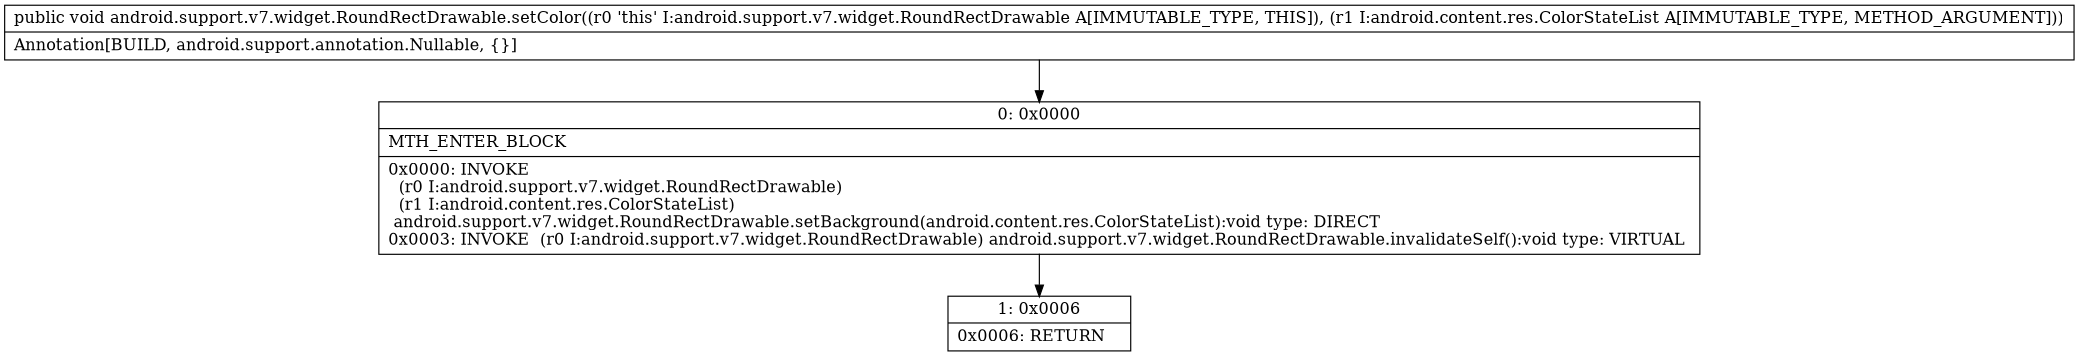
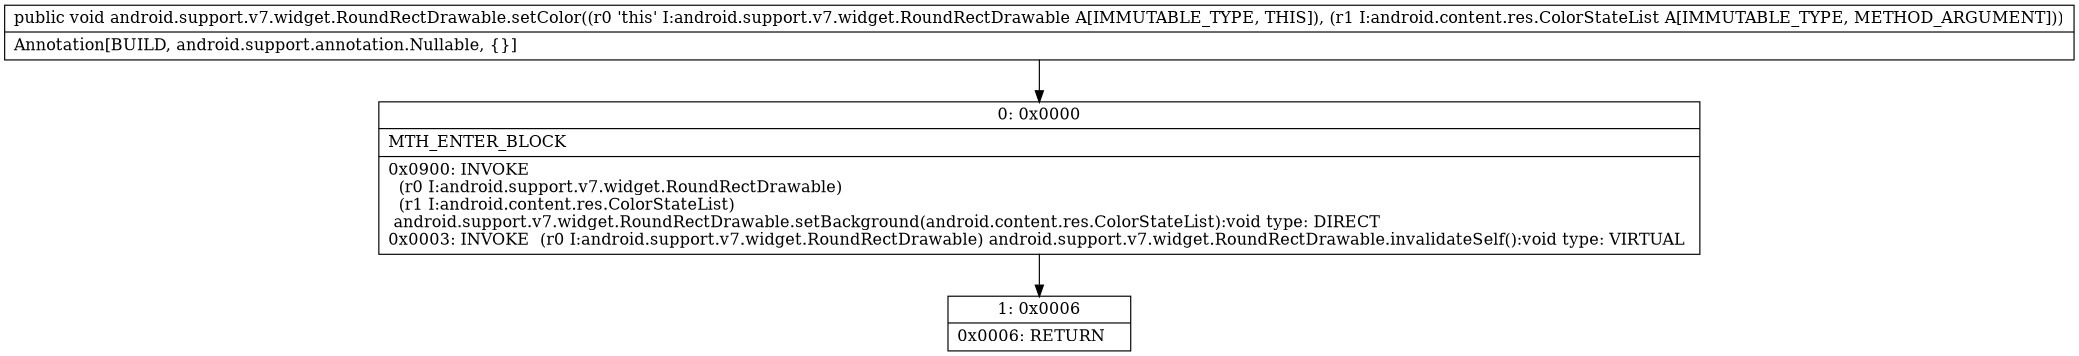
(464, 170) -> (464, 170)
